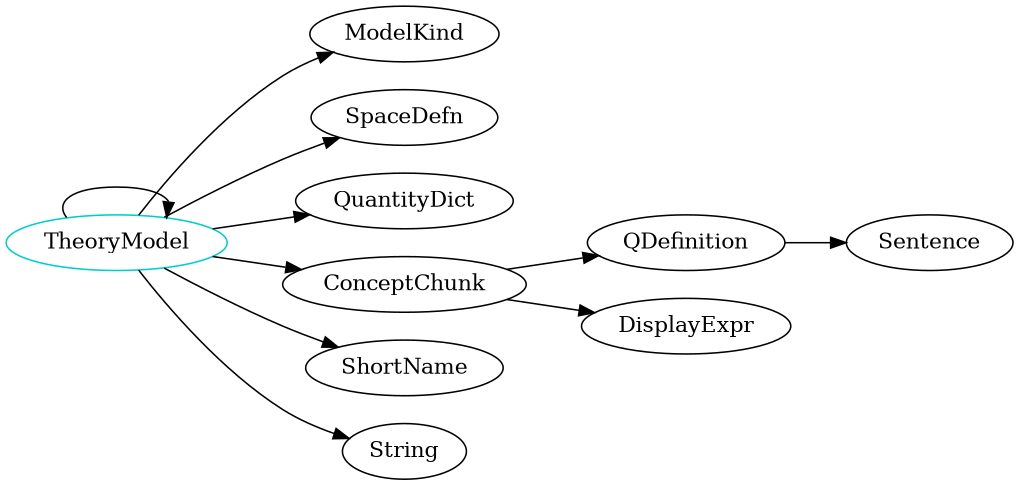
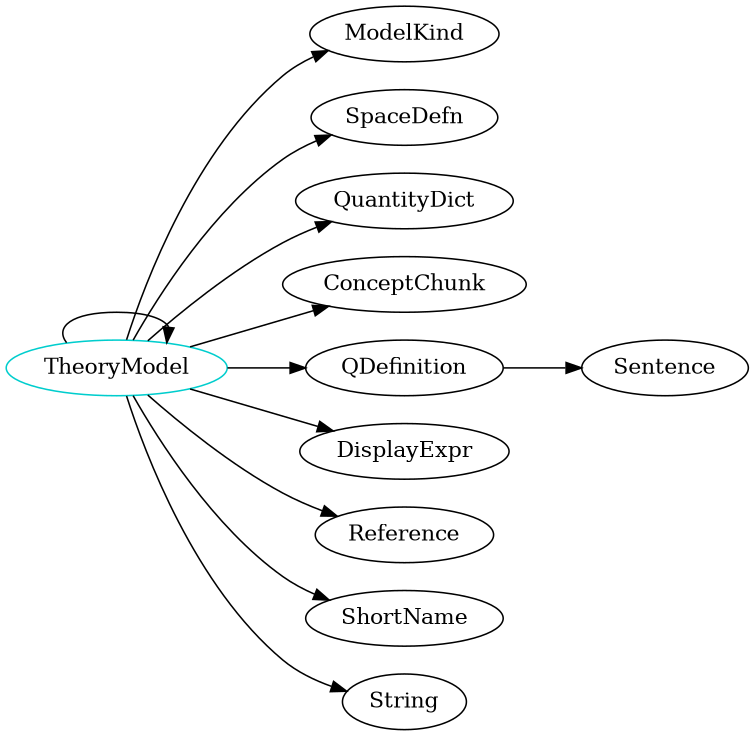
(545, 264) -> (259, 368)
(543, 305) -> (254, 408)
none -> (404, 535)
